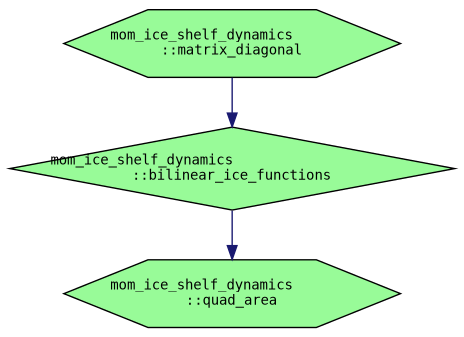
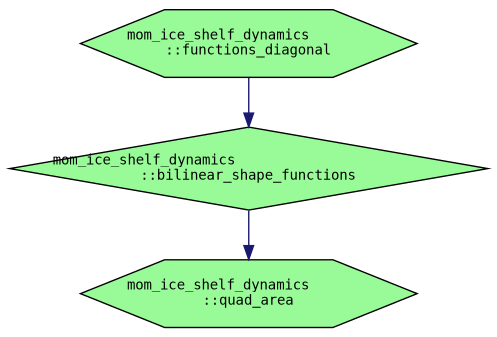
(232, 44) -> (249, 44)
(232, 169) -> (249, 169)
